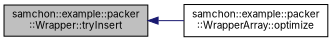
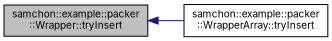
(256, 21) -> (256, 21)
